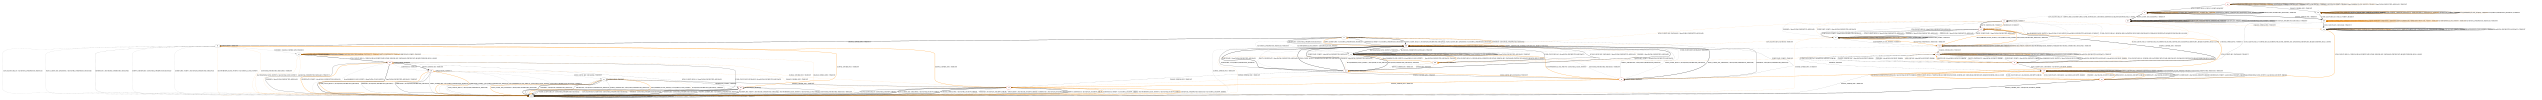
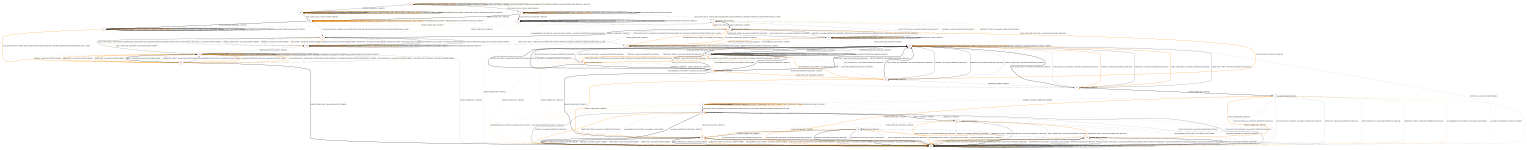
(1641, 44) -> (981, 84)
(1939, 50) -> (519, 45)
(1835, 63) -> (273, 50)
(1224, 71) -> (1483, 96)
(1178, 77) -> (564, 96)
